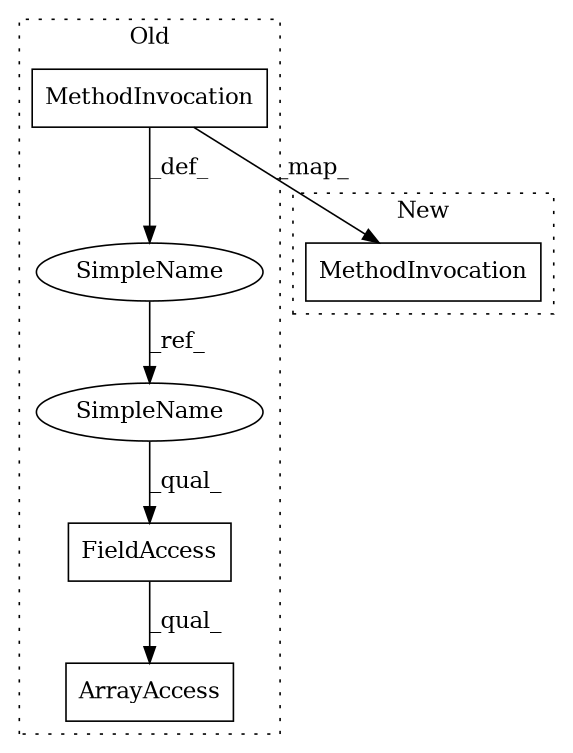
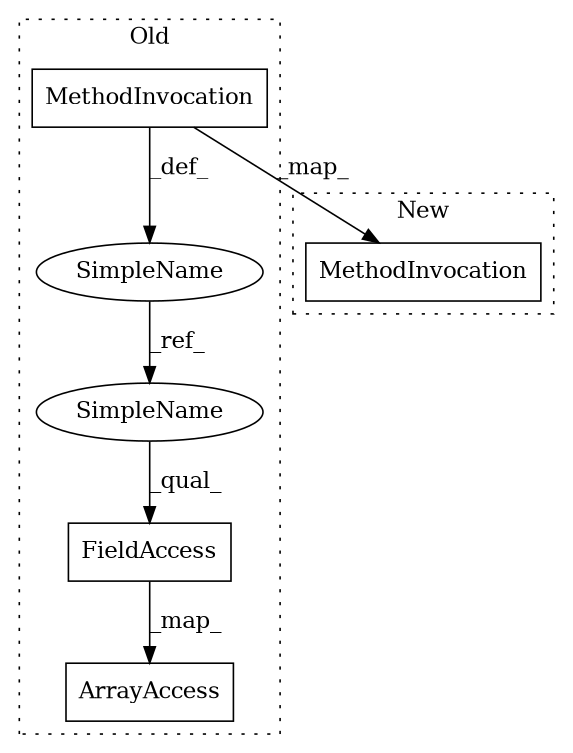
(186, 622) -> (186, 622)
